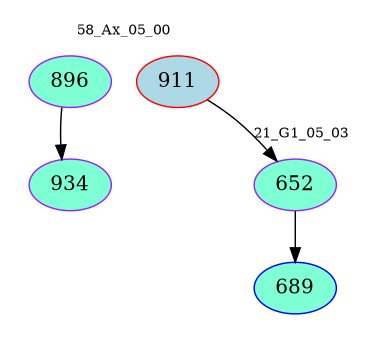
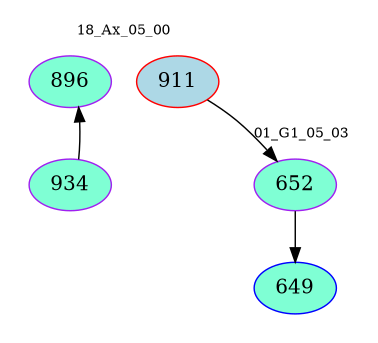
(124, 31) -> (124, 31)
(61, 126) -> (80, 141)
(302, 134) -> (302, 134)
(295, 288) -> (295, 288)
